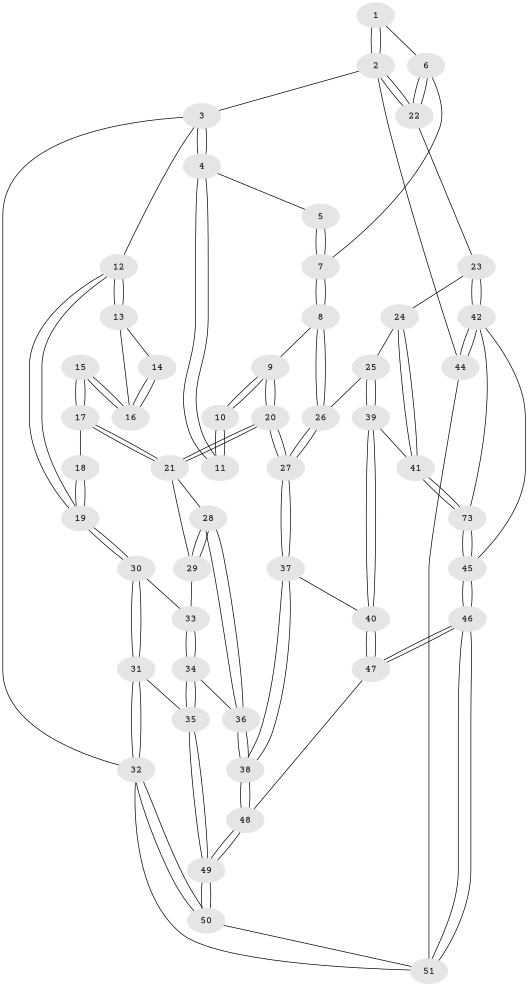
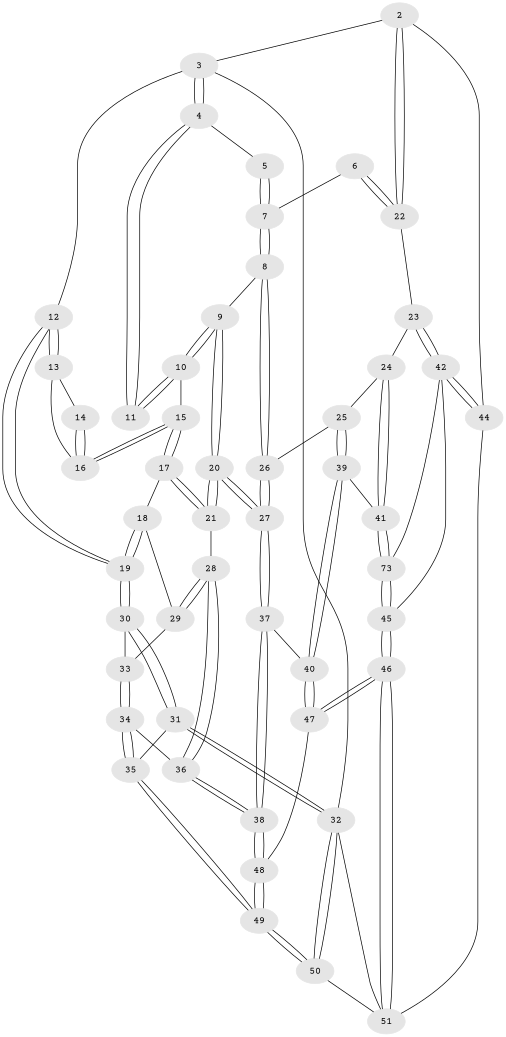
(376, 15) -> none
none -> (181, 393)
(180, 518) -> (159, 569)
